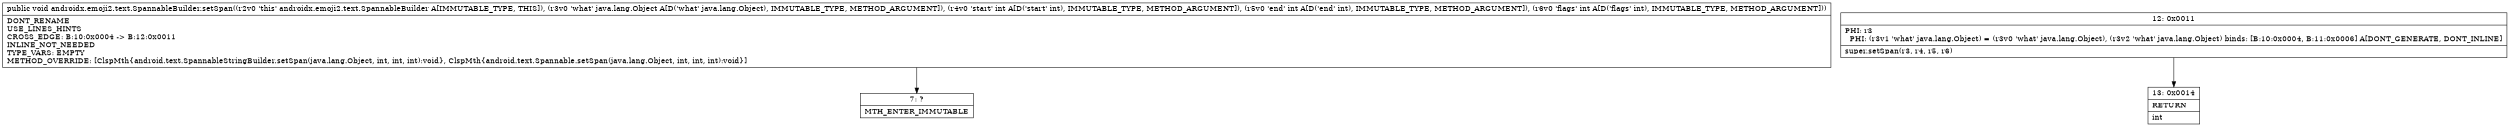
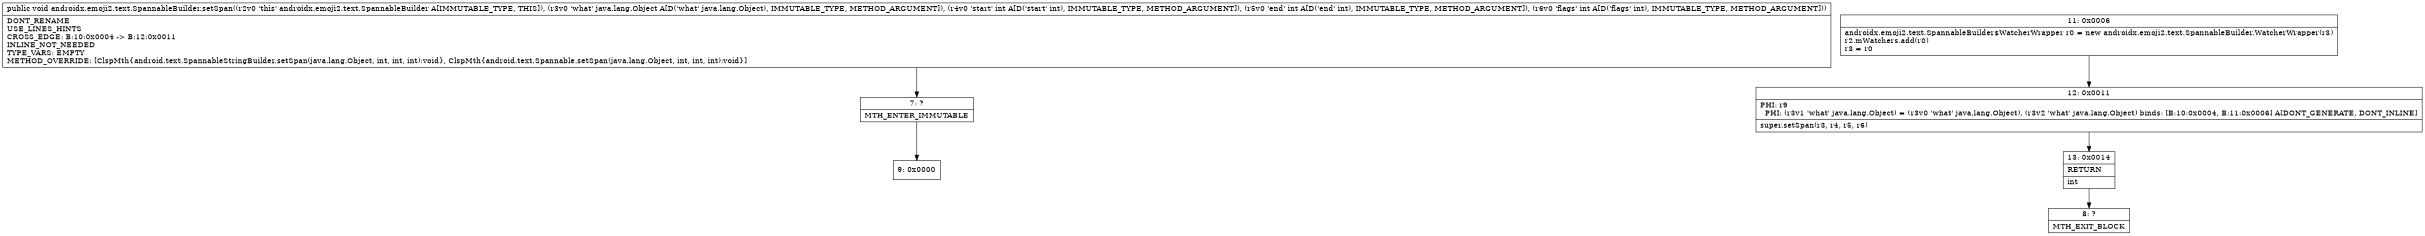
(1860, 31) -> (1775, 105)
none -> (2089, 35)
none -> (917, 170)
none -> (2089, 221)
